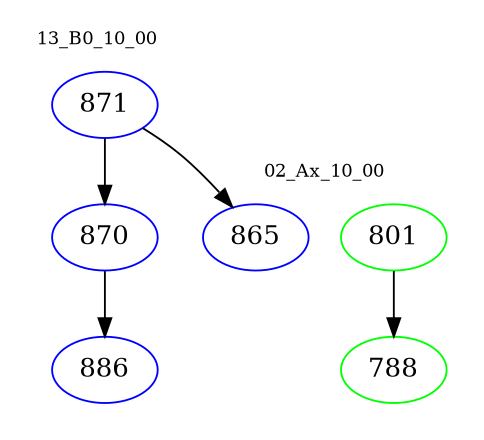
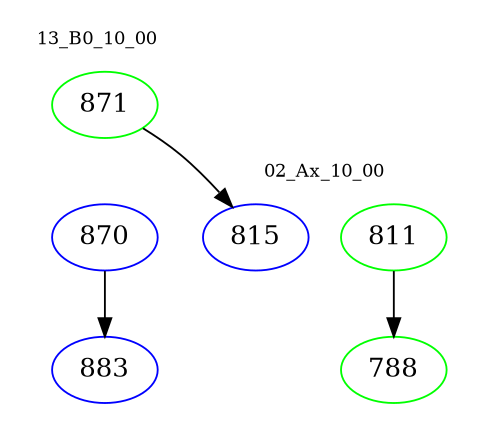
(105, 105) -> (105, 105)
(105, 162) -> none
(256, 237) -> (256, 237)
(394, 237) -> (394, 237)
(105, 370) -> (105, 370)
